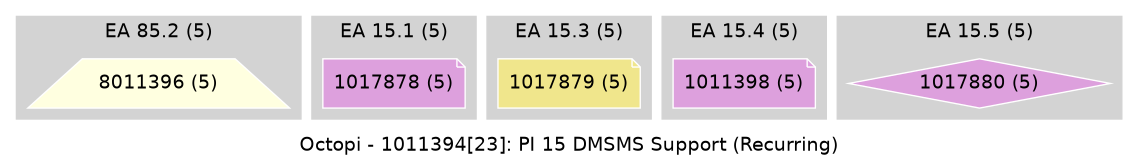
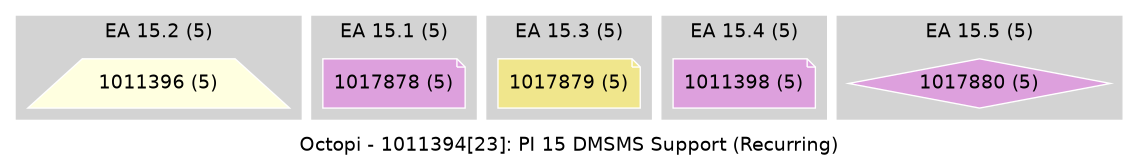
(159, 32) -> (159, 32)
(159, 83) -> (159, 83)
